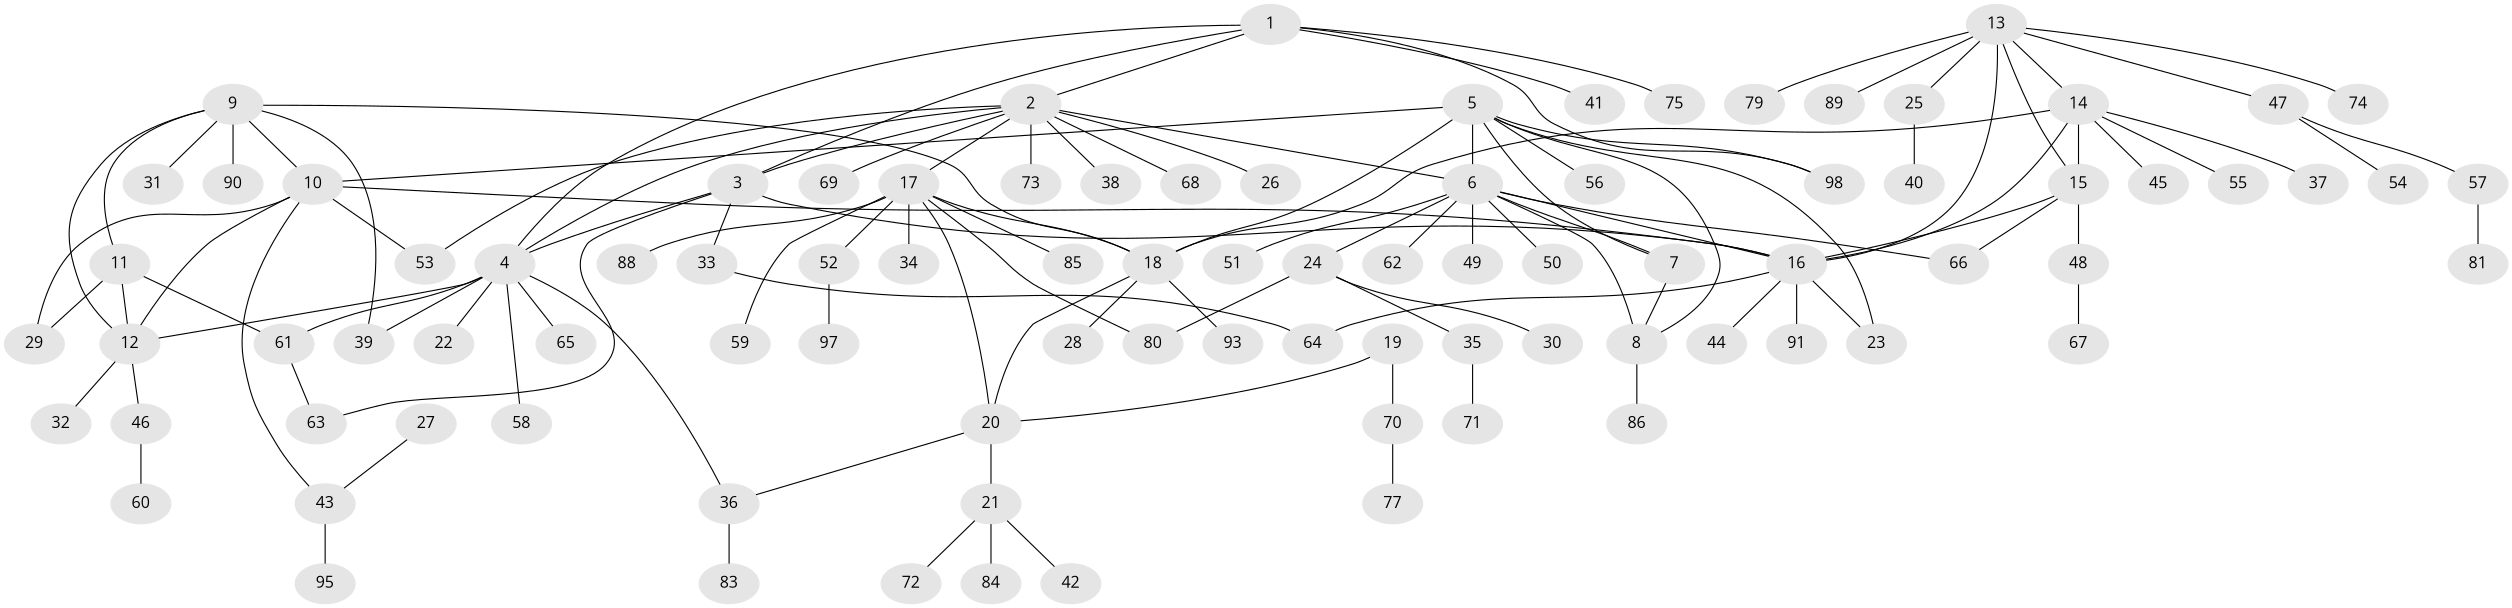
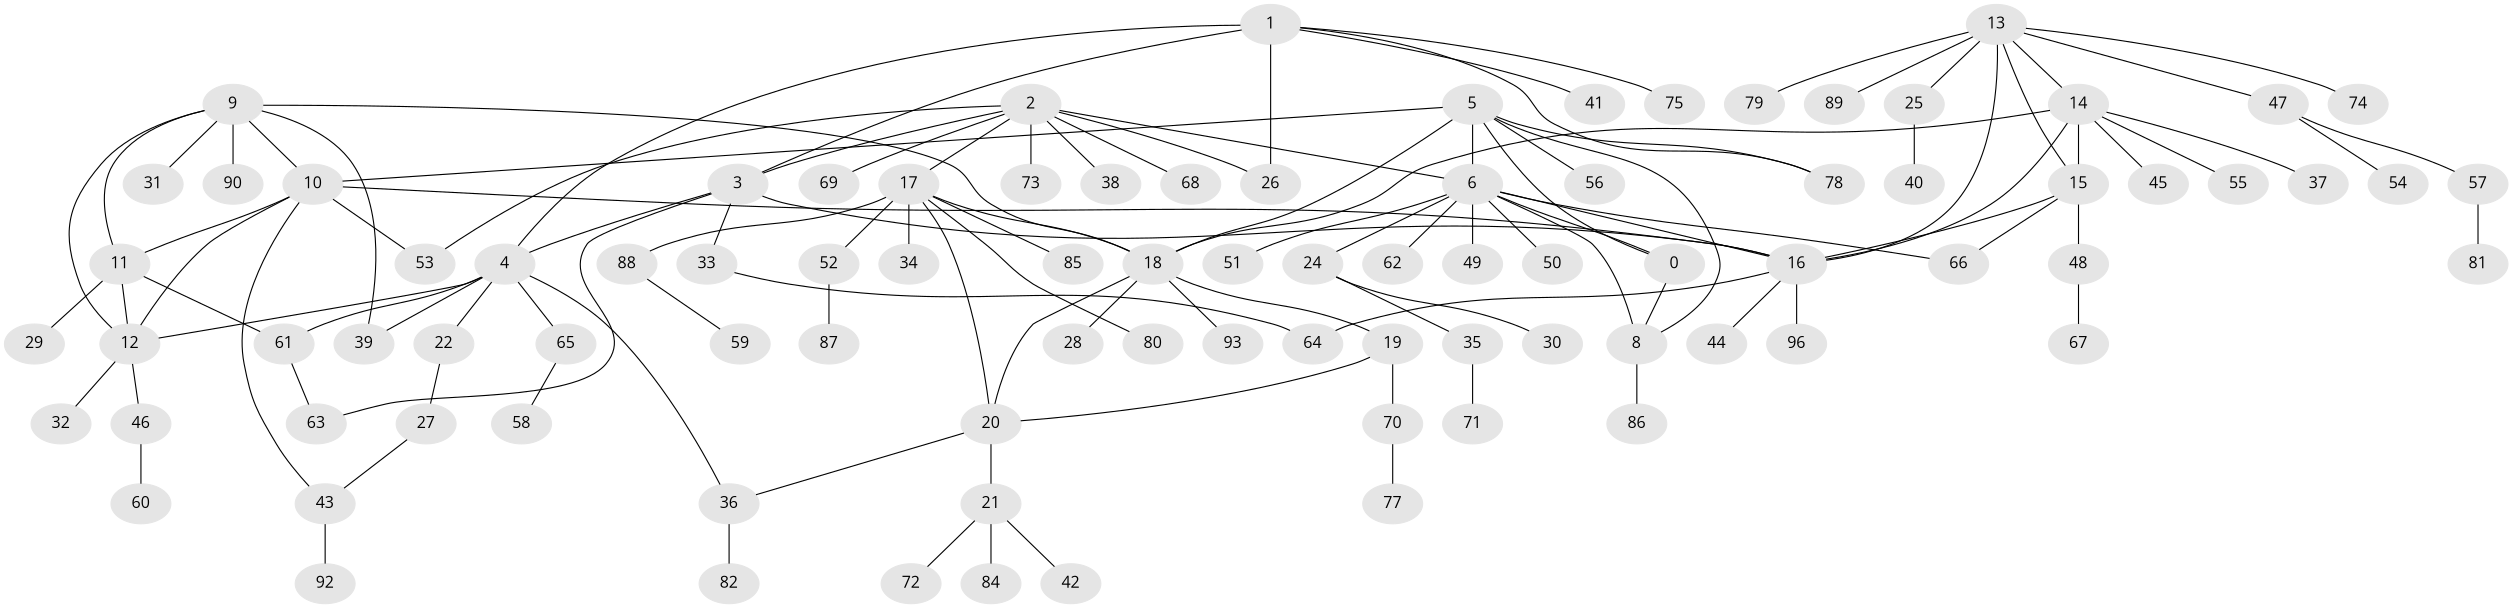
(1151, 64) -> (1271, 104)
(766, 145) -> none
(1834, 184) -> (1834, 184)
(137, 217) -> (217, 225)
(796, 240) -> (684, 304)
(1675, 264) -> (1675, 264)
(1233, 304) -> none
none -> (1273, 304)
(513, 344) -> (546, 381)
(829, 344) -> (829, 344)
(1797, 344) -> (1797, 344)
(1877, 344) -> none
none -> (435, 384)
(325, 584) -> (325, 584)
(729, 584) -> (729, 584)
